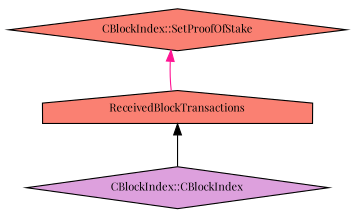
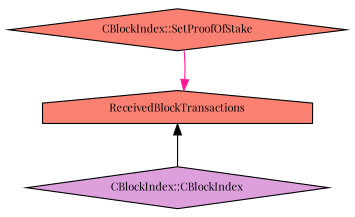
(170, 76) -> (185, 65)
